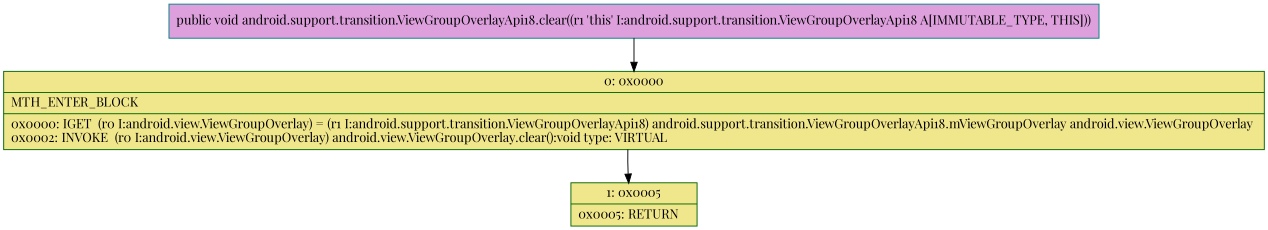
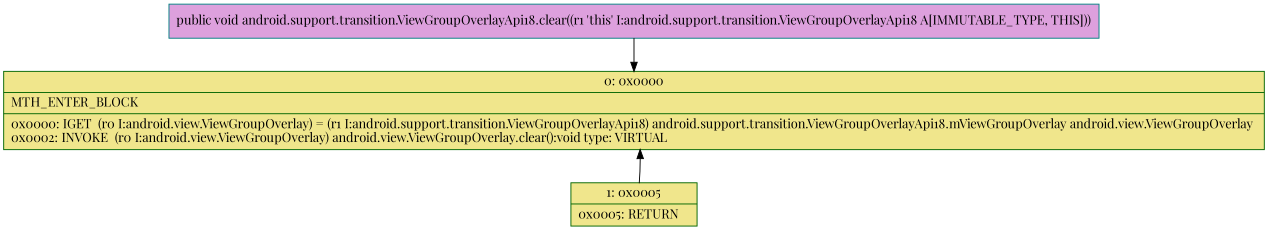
(628, 162) -> (640, 171)
